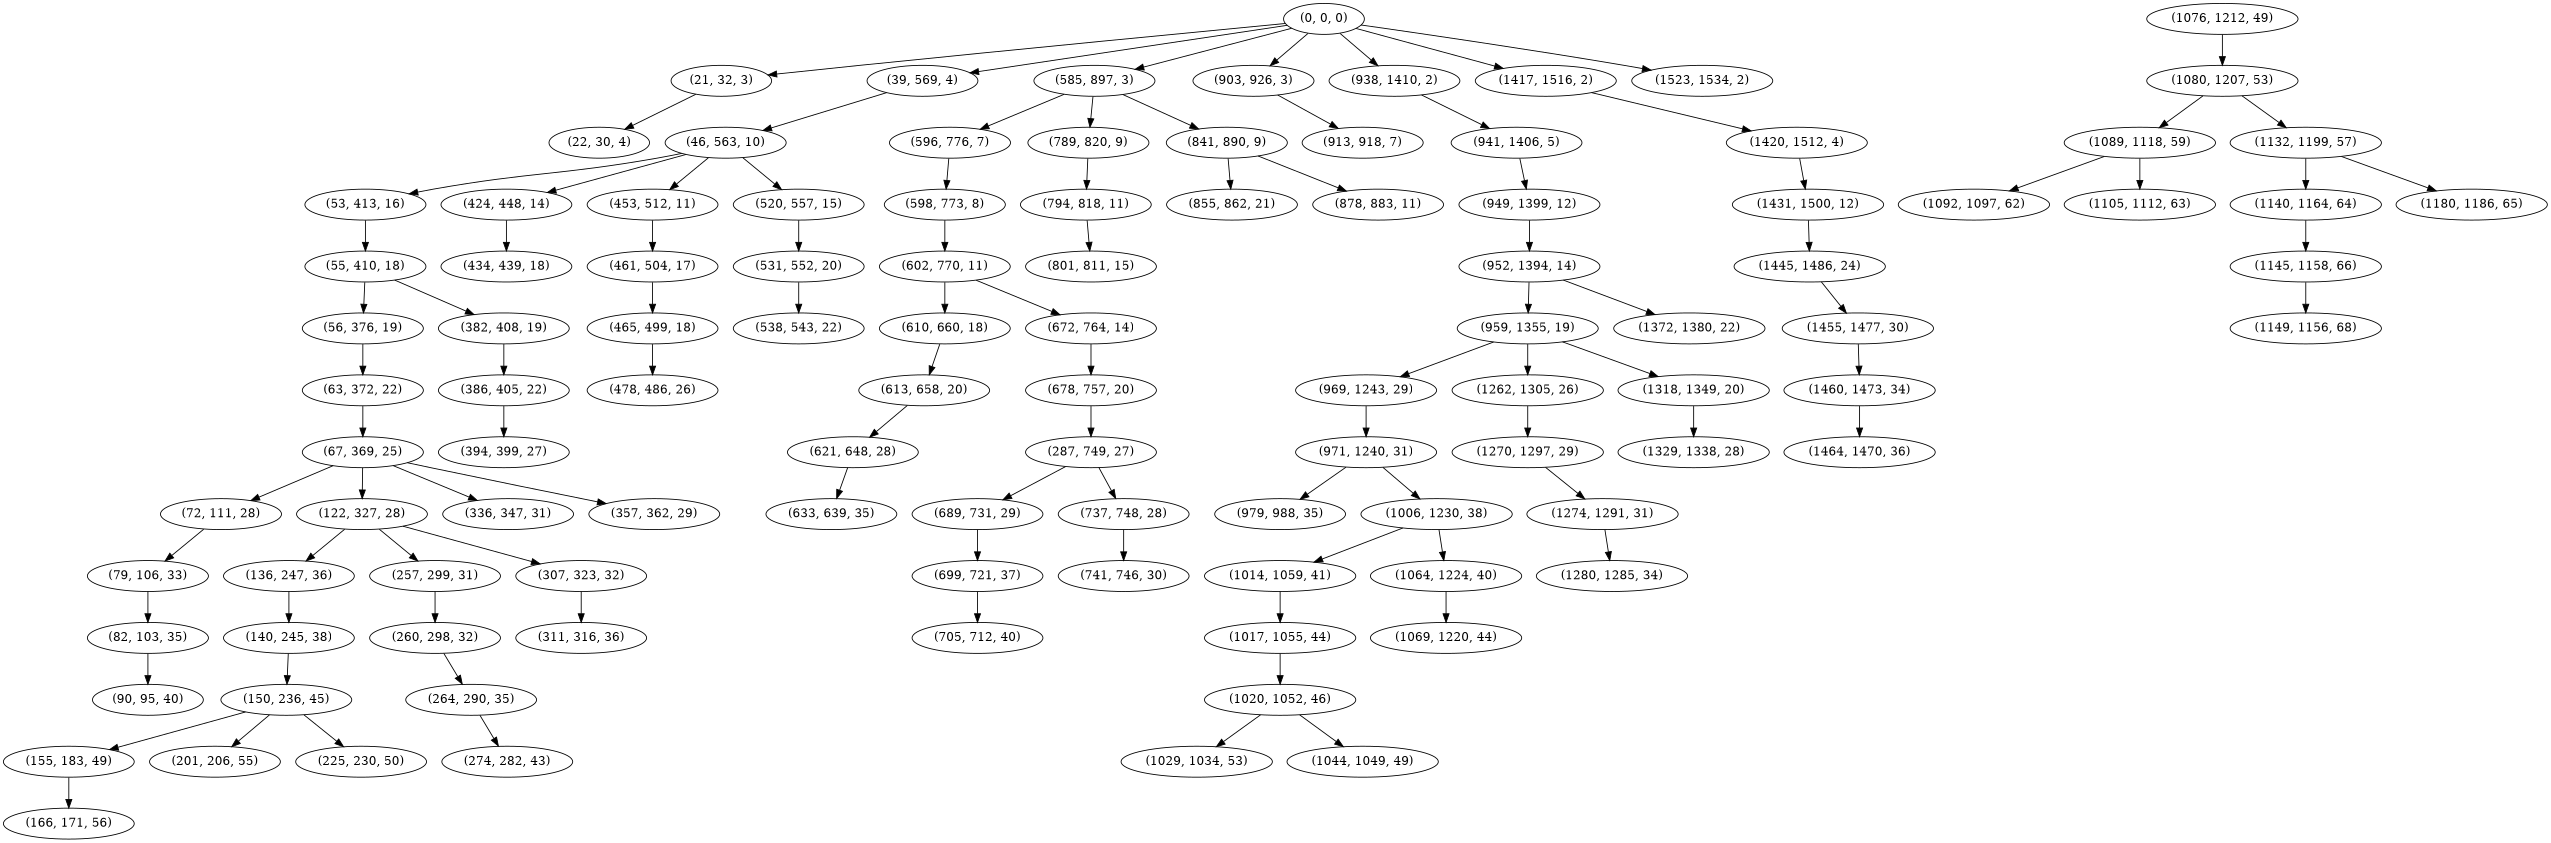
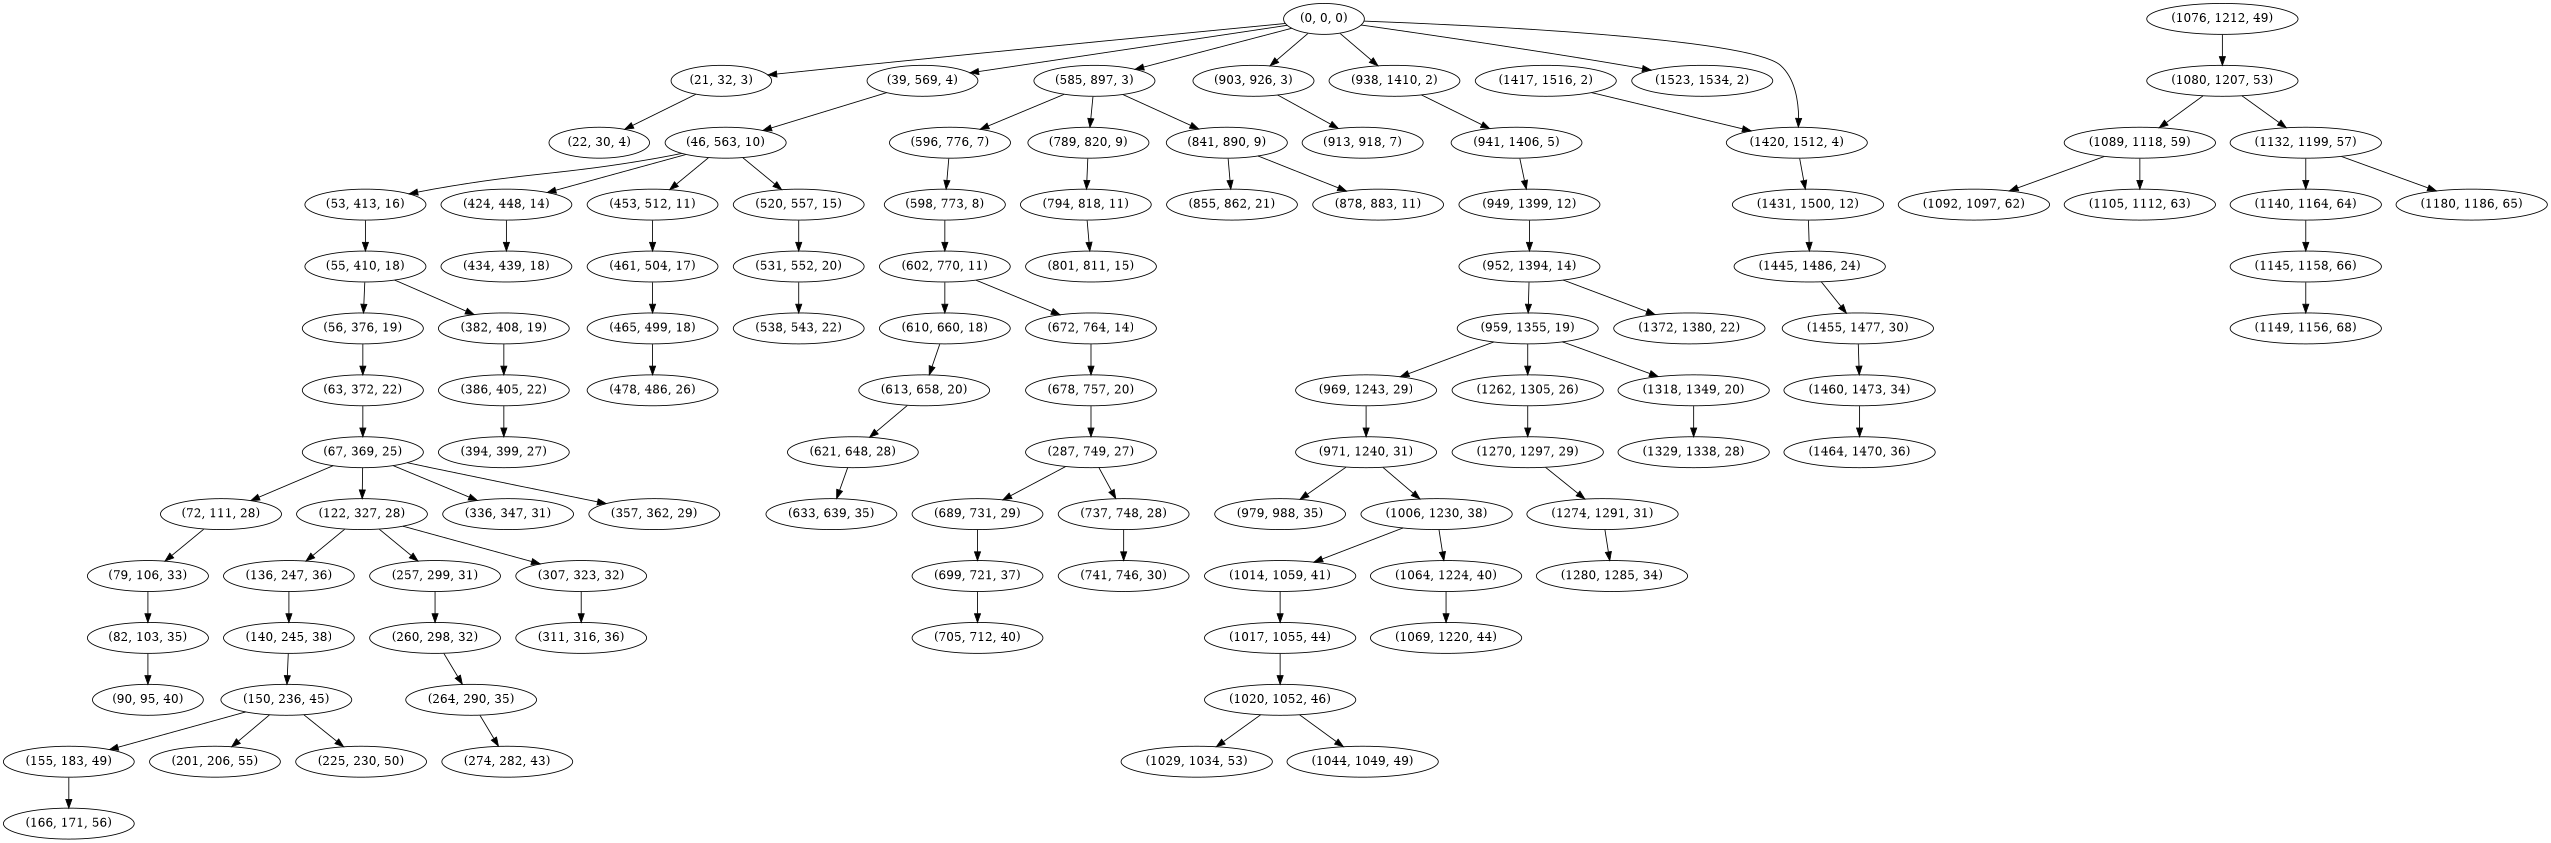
(1425, 47) -> (1603, 35)
